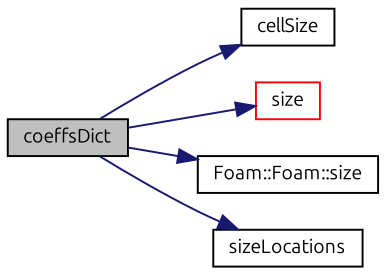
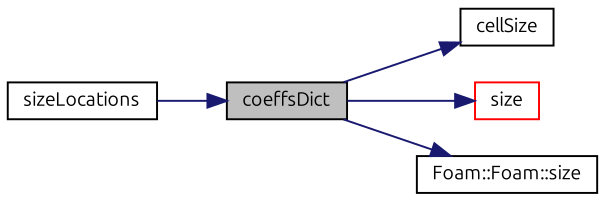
(159, 191) -> (182, 101)
